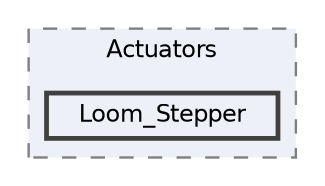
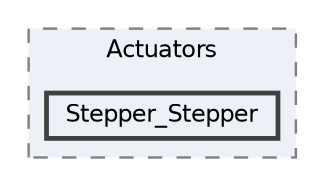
(162, 116) -> (162, 116)
